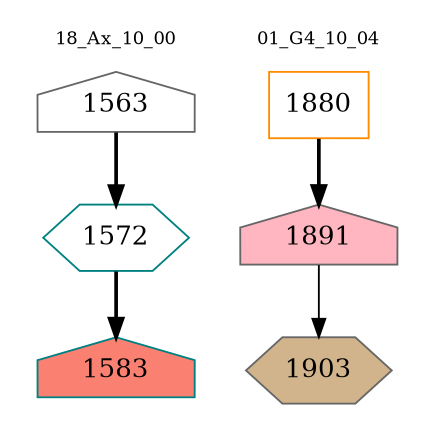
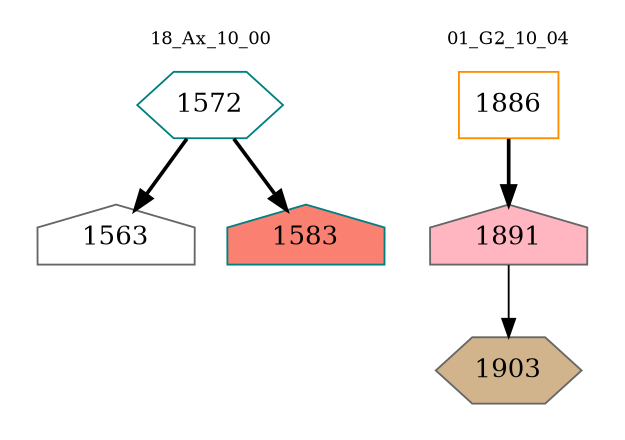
(319, 40) -> (509, 40)
(319, 105) -> (509, 105)
(116, 159) -> (167, 167)
